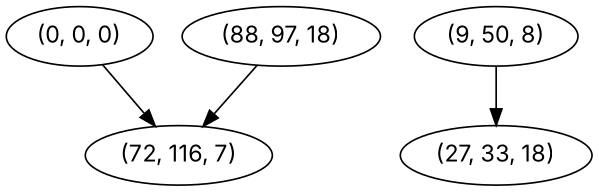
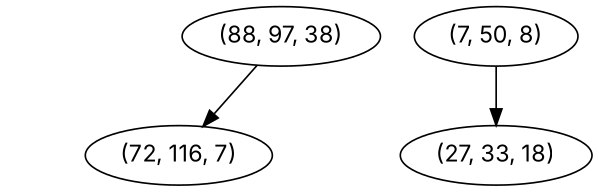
(80, 36) -> none
(281, 36) -> (281, 36)
(496, 36) -> (496, 36)
